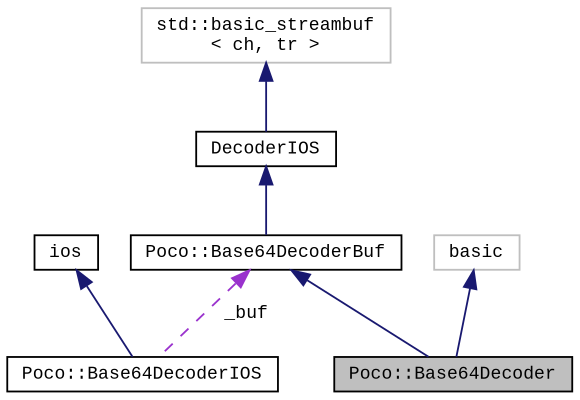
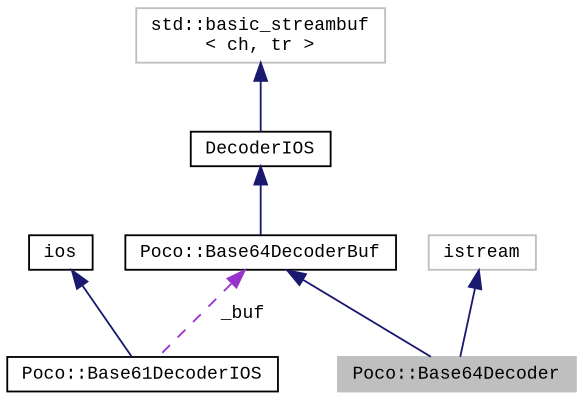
(477, 253) -> (482, 253)
(143, 374) -> (143, 374)
(453, 374) -> (457, 374)
